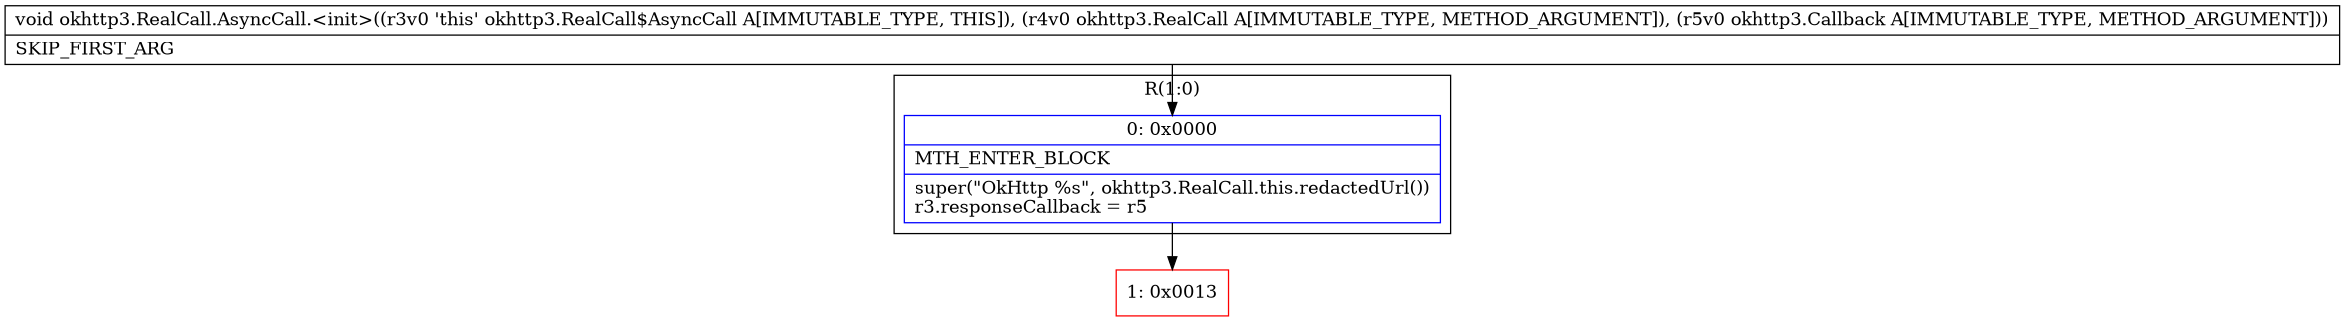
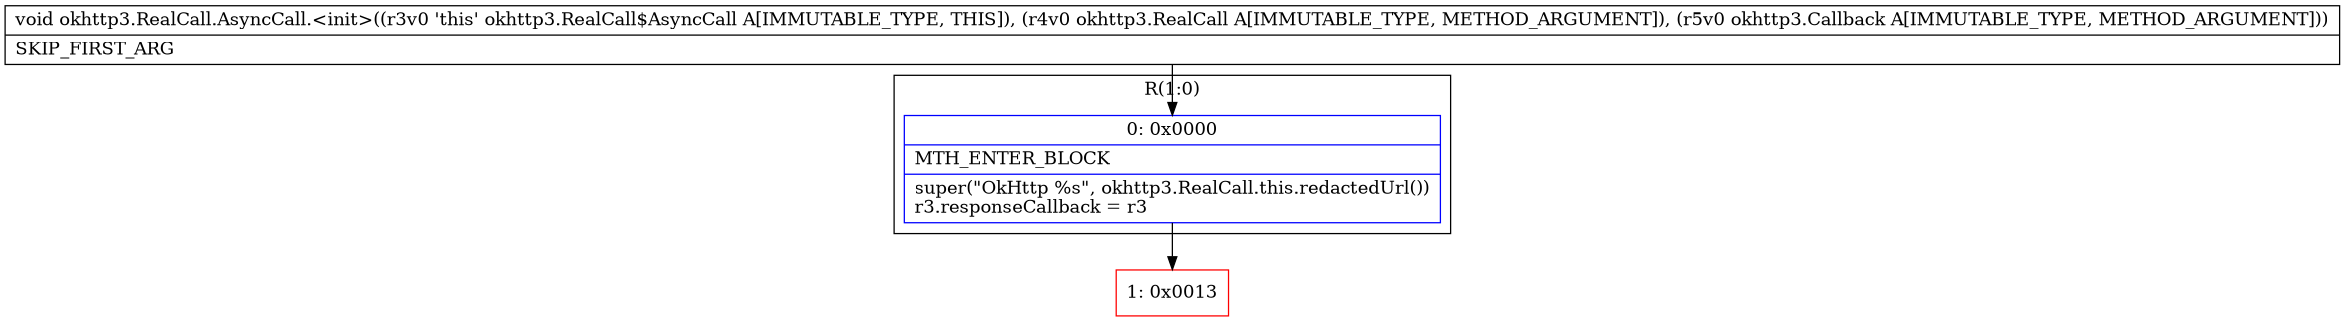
(1031, 207) -> (1031, 207)
